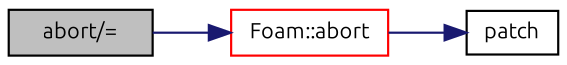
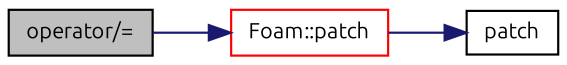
(81, 33) -> (81, 33)
(310, 33) -> (310, 33)
